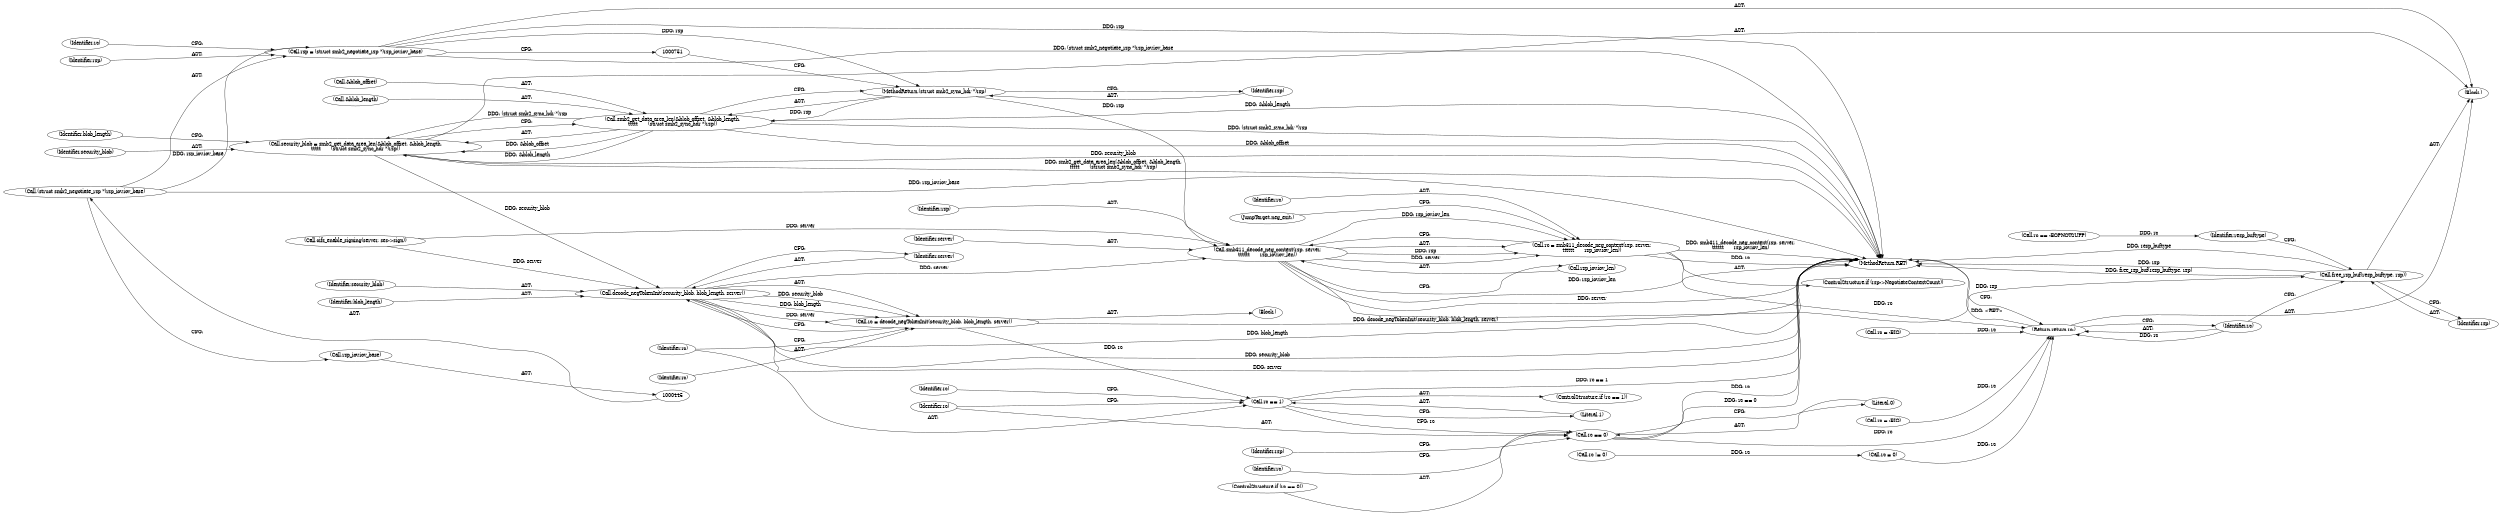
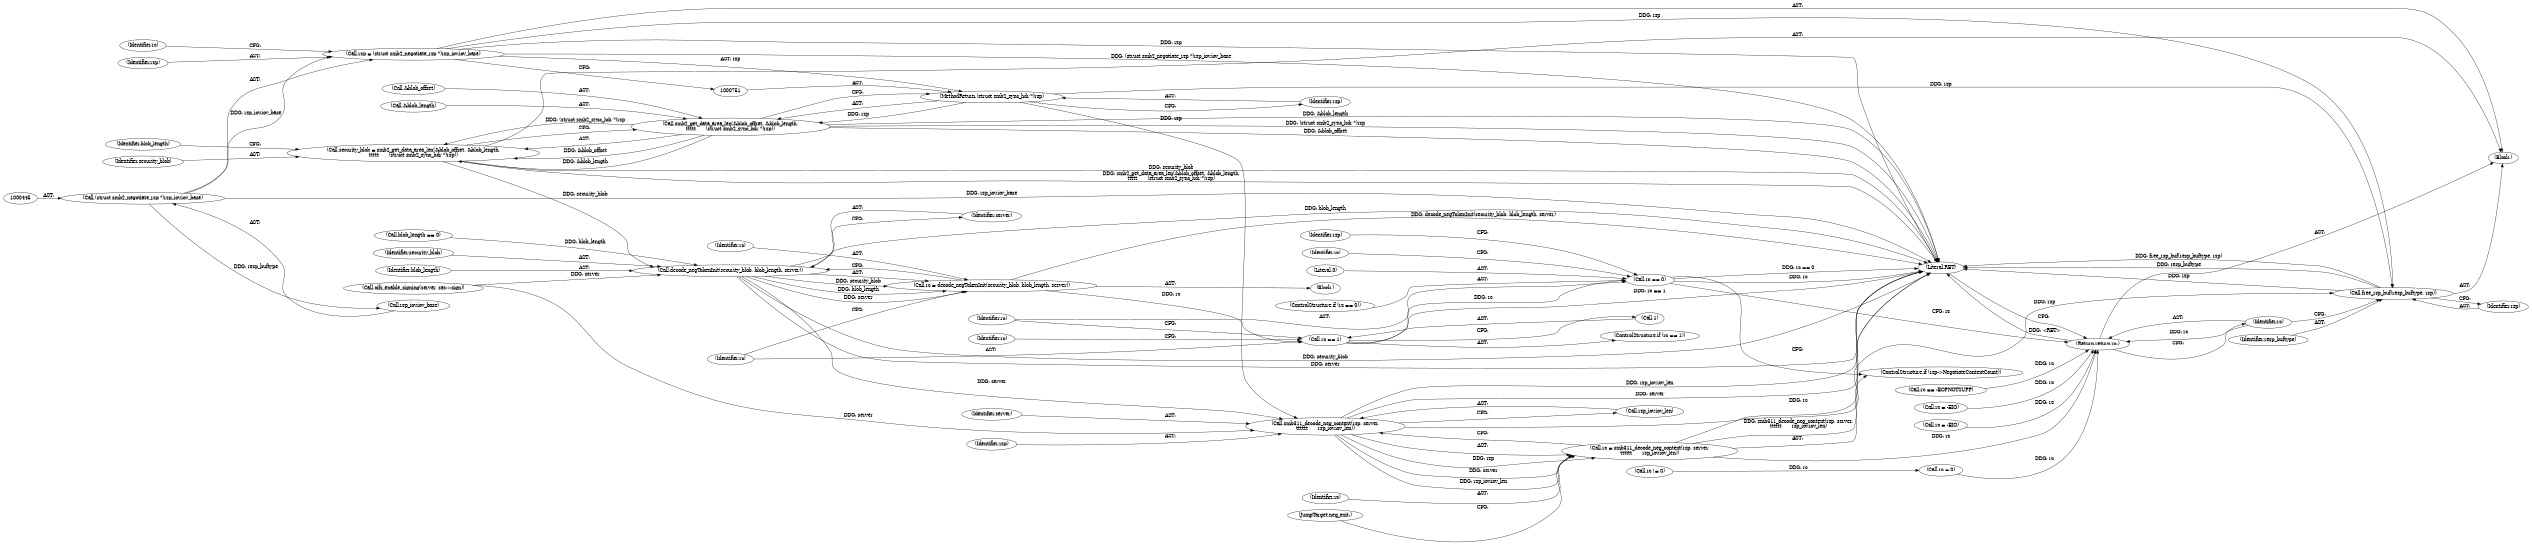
none -> (1494, 22)
(673, 31) -> (730, 59)
(800, 66) -> (858, 83)
none -> (1787, 87)
none -> (413, 236)
(2147, 236) -> (2038, 376)
(2291, 240) -> (2321, 323)
(1883, 264) -> (1941, 268)
(198, 332) -> (256, 267)
(517, 380) -> (284, 275)
(1592, 415) -> (1650, 318)
(1738, 418) -> (1741, 347)
(1426, 422) -> (1483, 298)
(1883, 432) -> (1941, 312)
